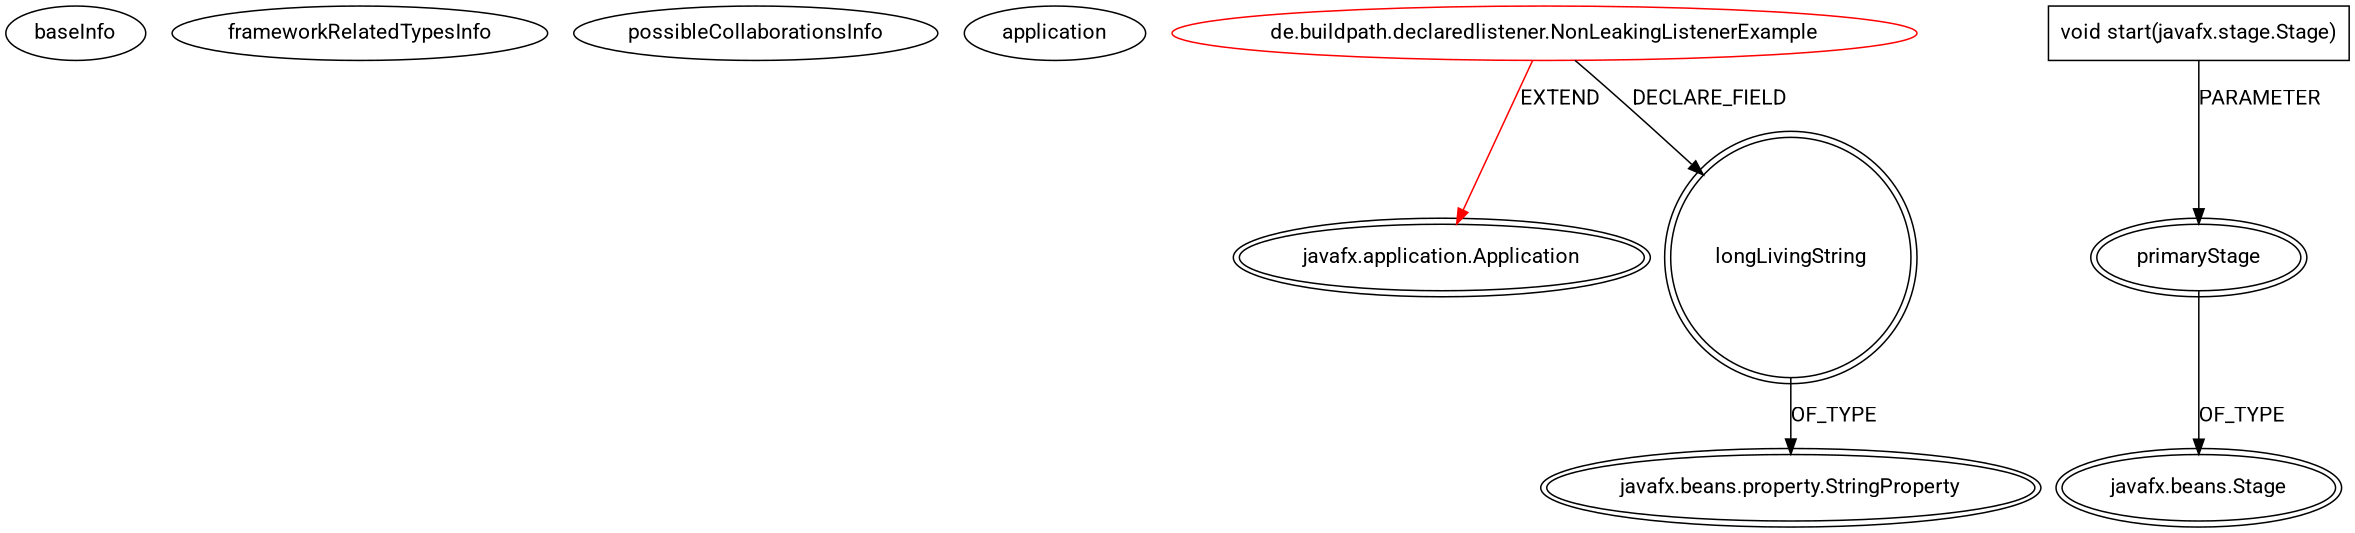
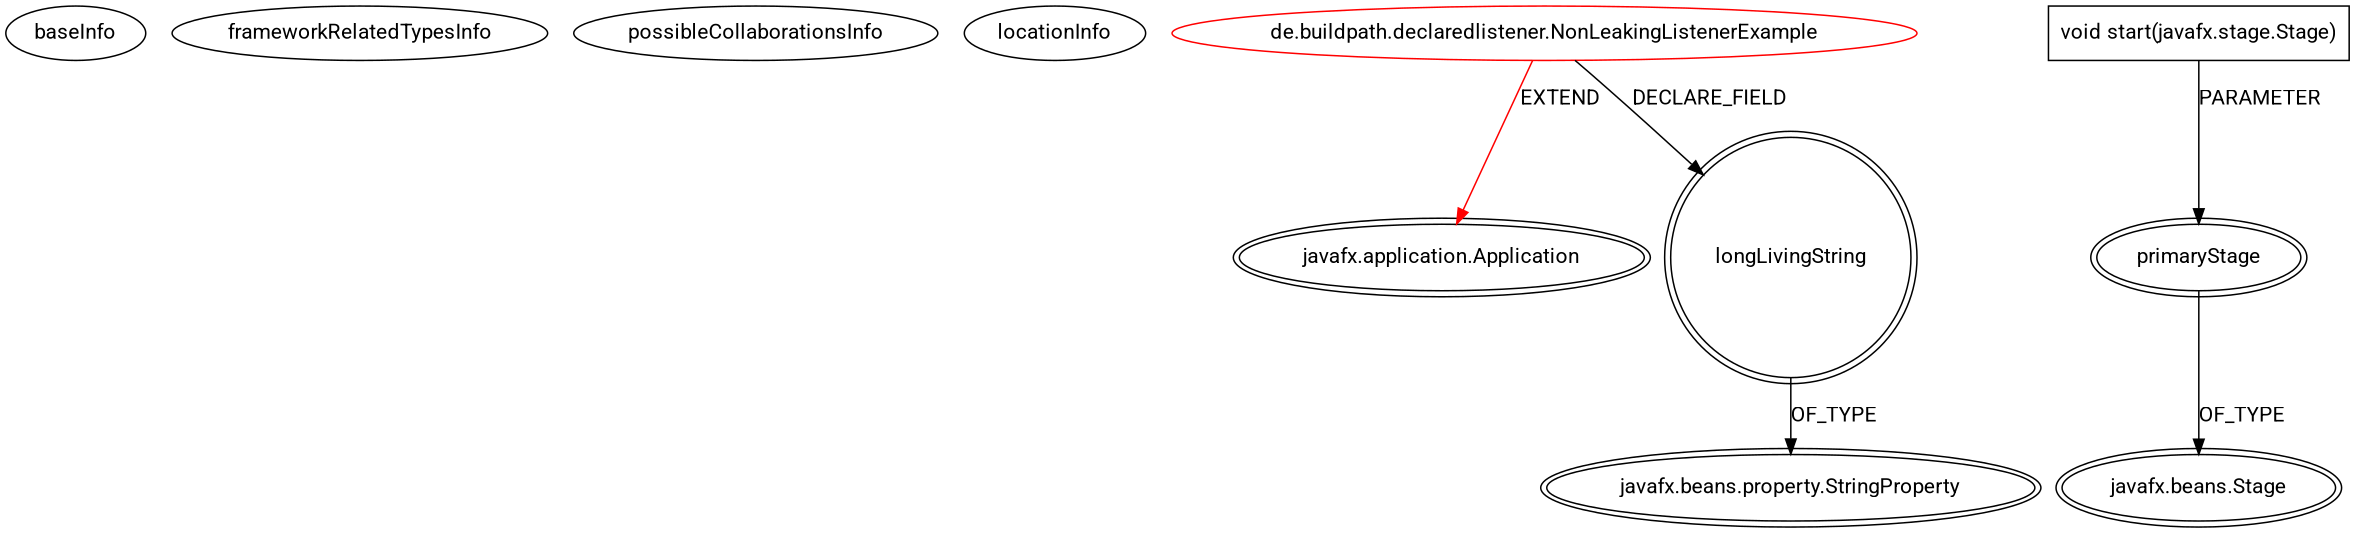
(1055, 33) -> (1055, 33)
